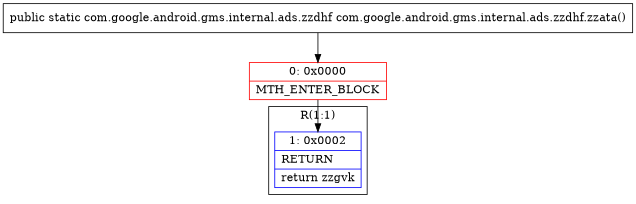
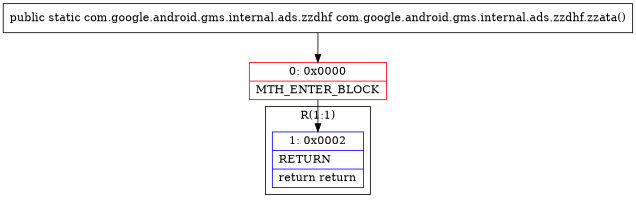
(318, 178) -> (318, 178)
